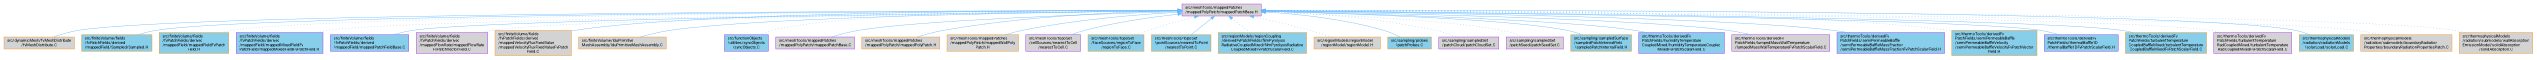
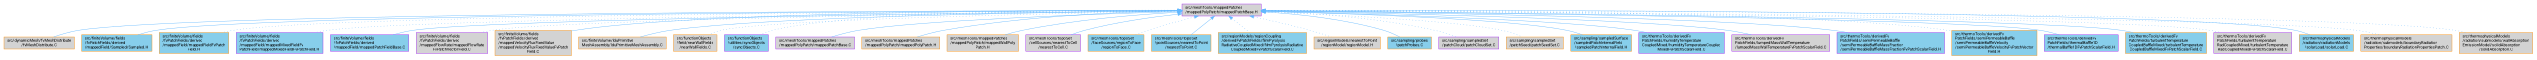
none -> (695, 43)
(1347, 43) -> (1347, 43)
(1535, 43) -> (1535, 43)
